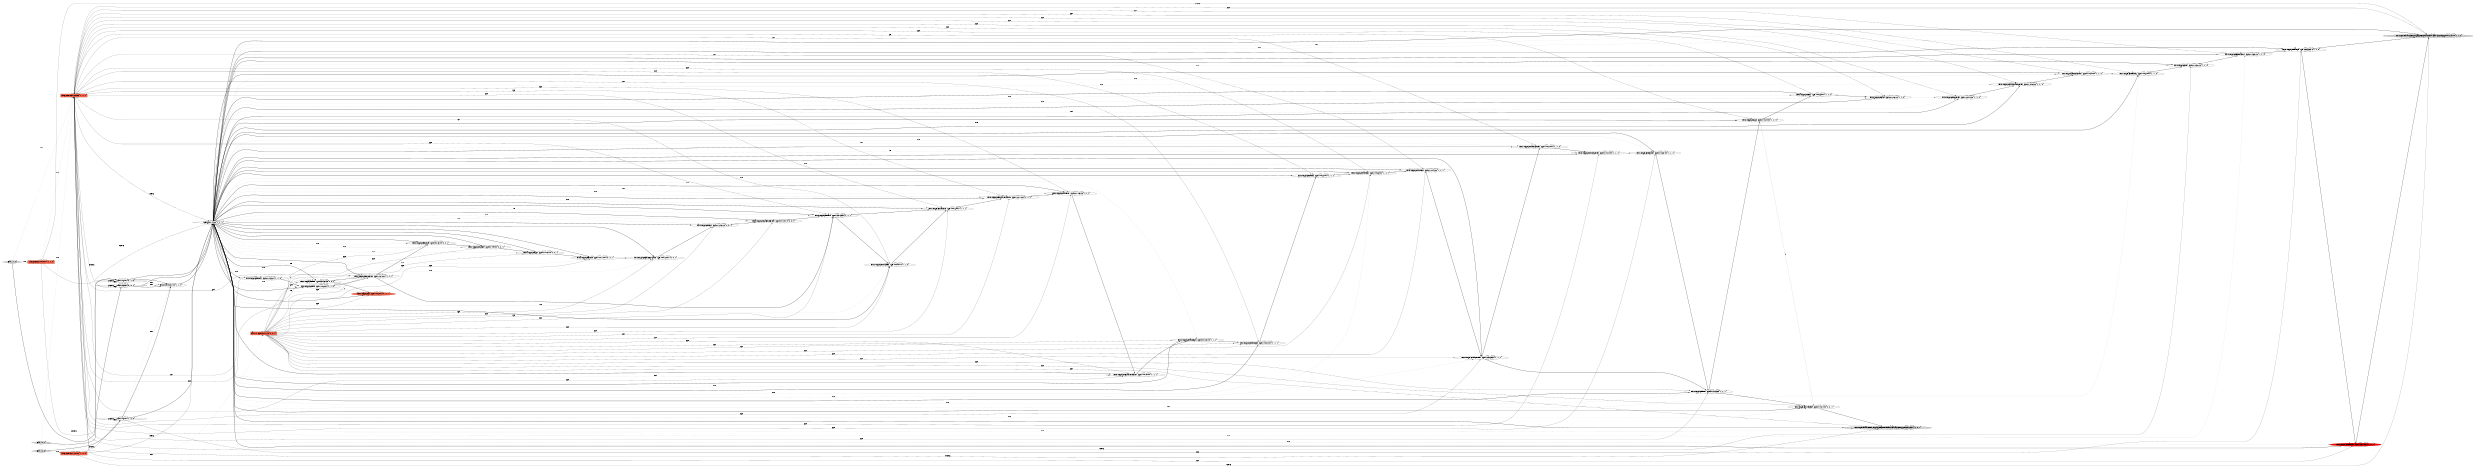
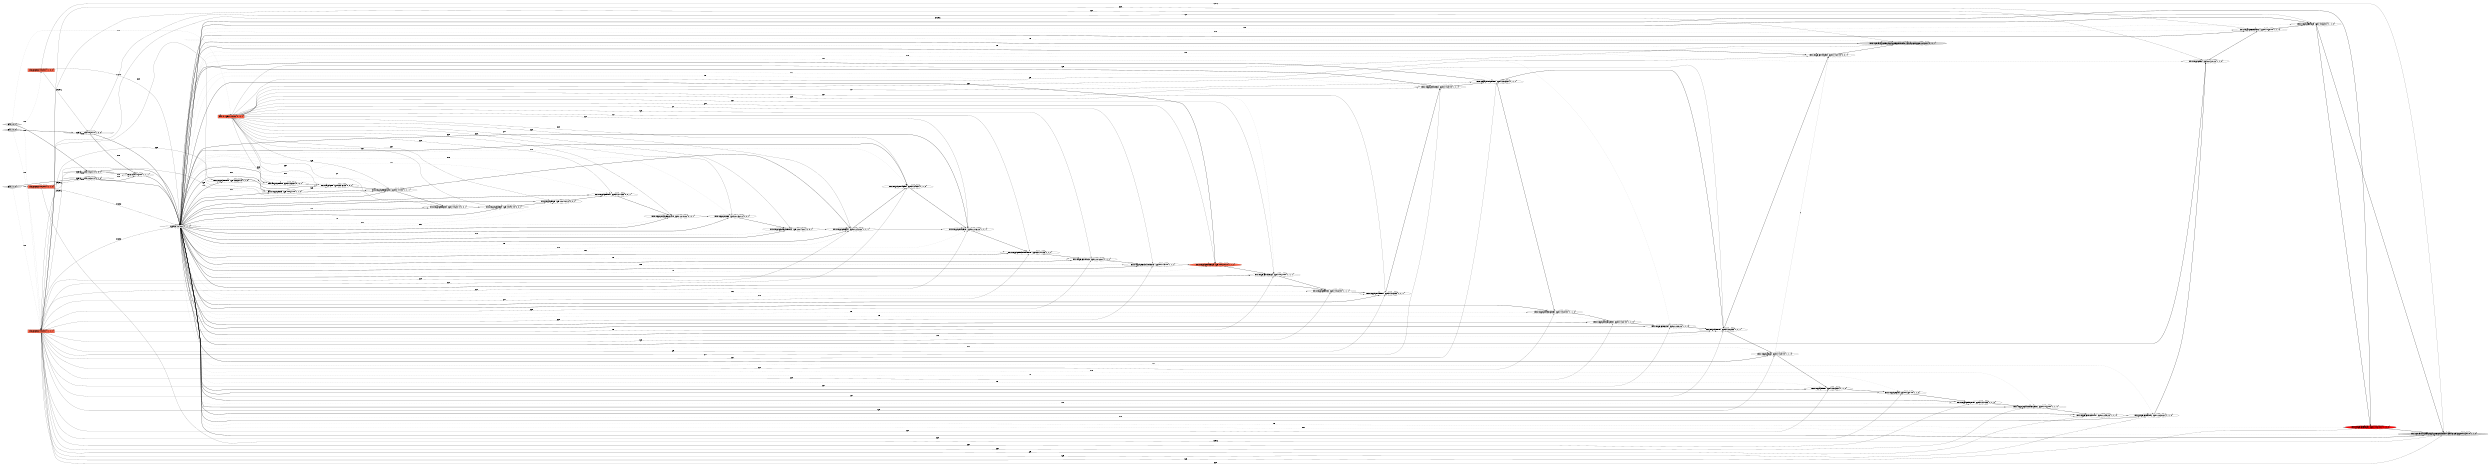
(1923, 97) -> (1939, 398)
(57, 179) -> (33, 229)
(345, 279) -> (363, 188)
(344, 289) -> (312, 188)
(374, 294) -> (337, 186)
(1198, 340) -> (1215, 265)
(1101, 449) -> (1092, 11)
